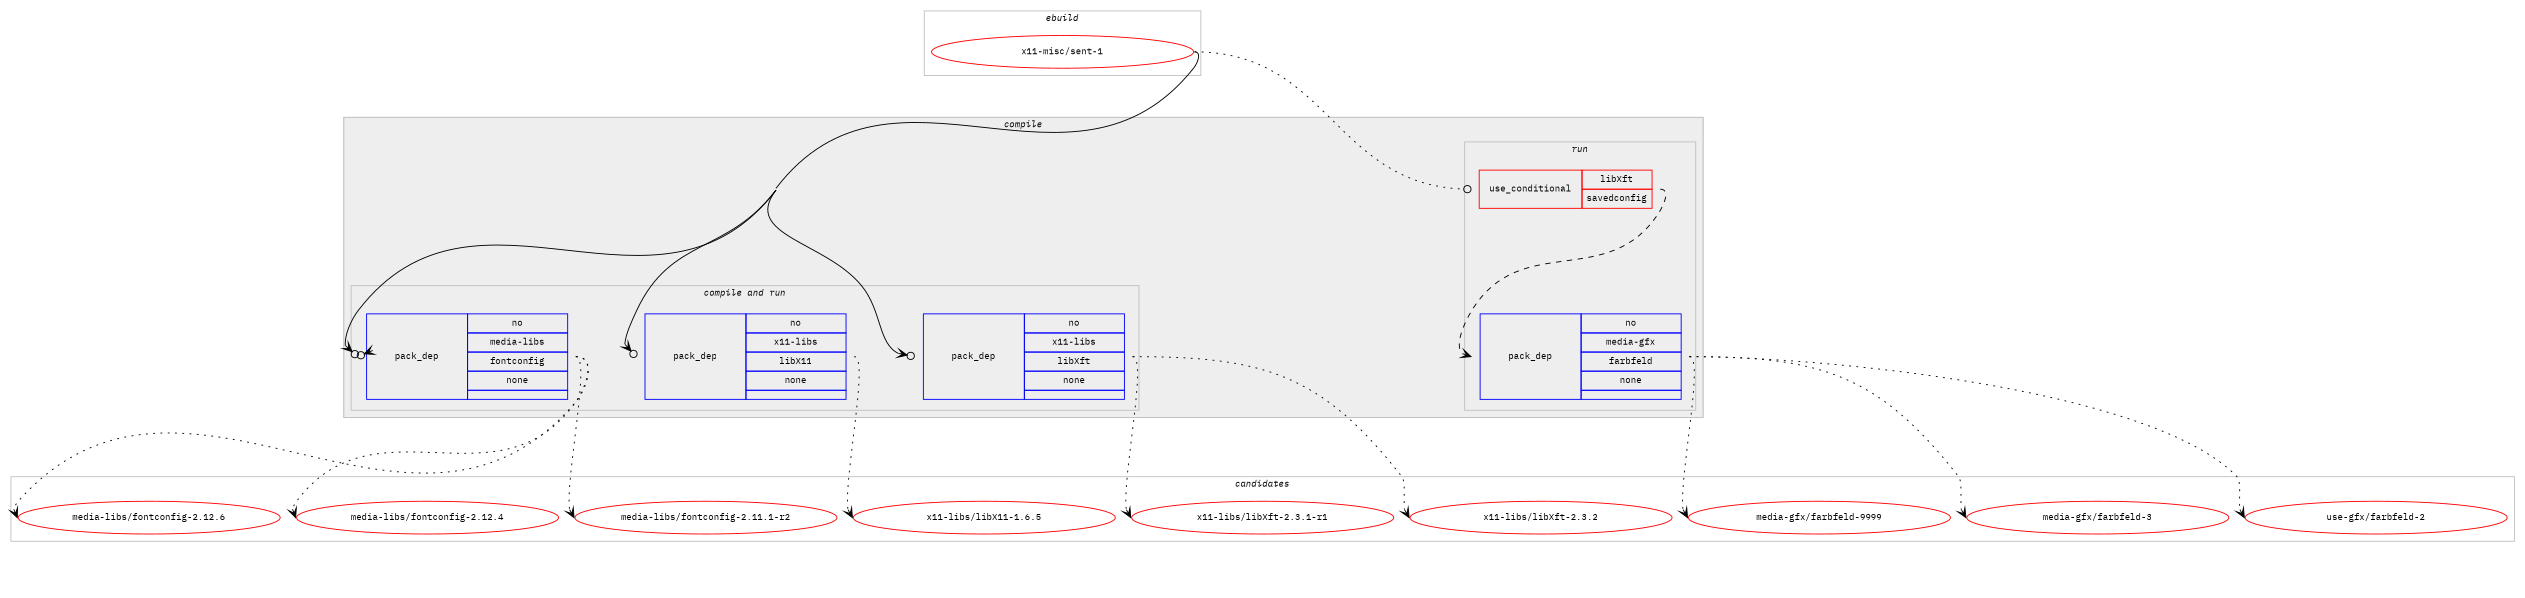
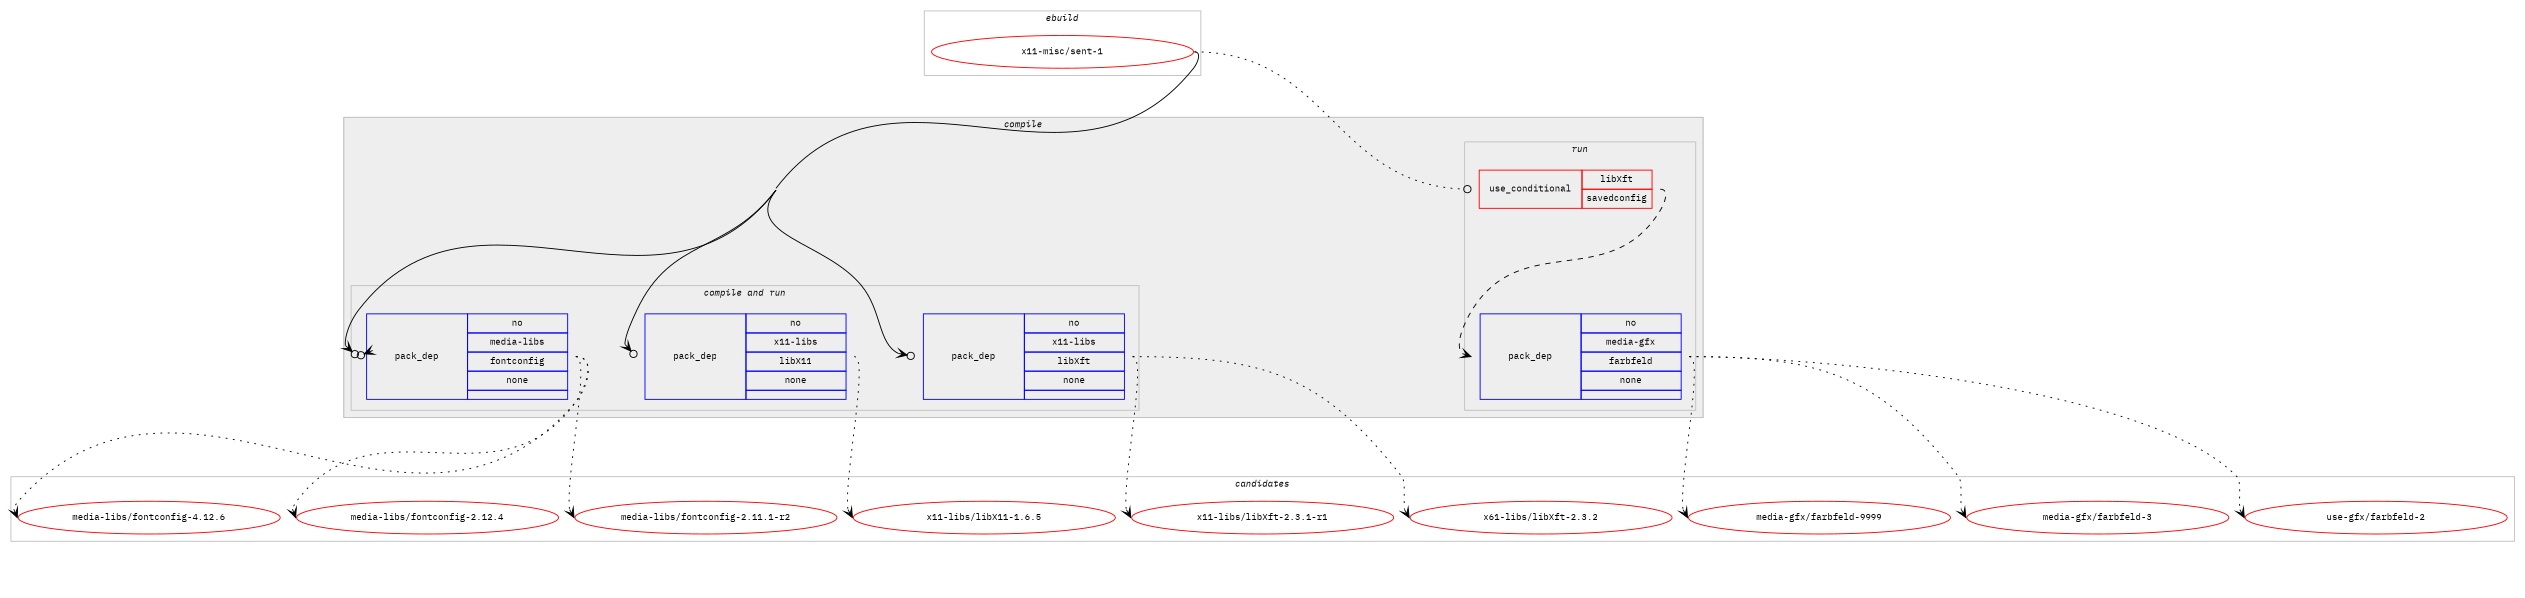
(149, 518) -> (149, 518)
(1541, 518) -> (1541, 518)
